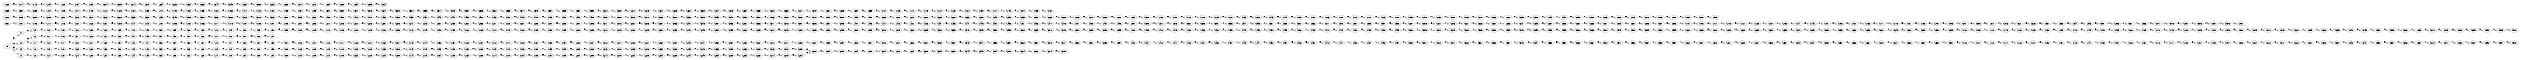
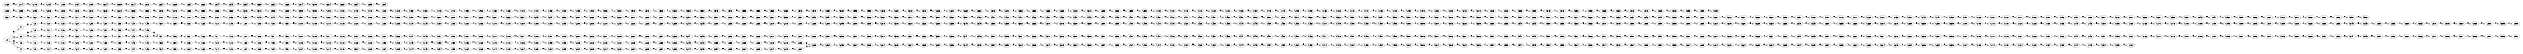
none -> (279, 37)
(153, 43) -> (153, 37)
none -> (1075, 45)
